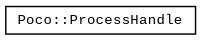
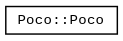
(101, 20) -> (62, 20)
